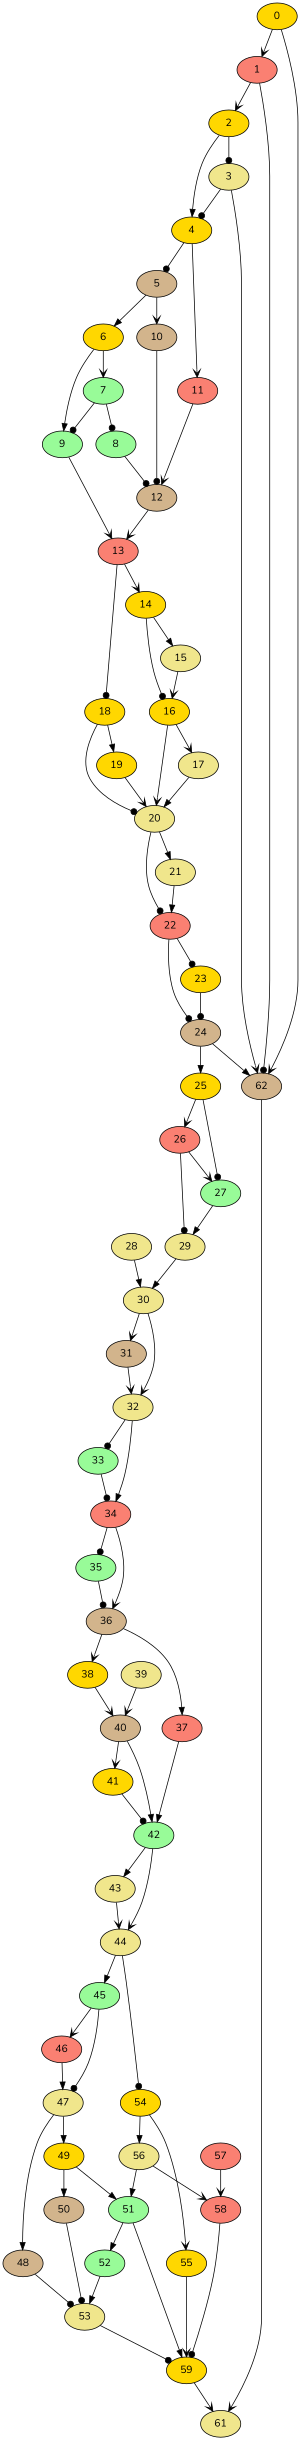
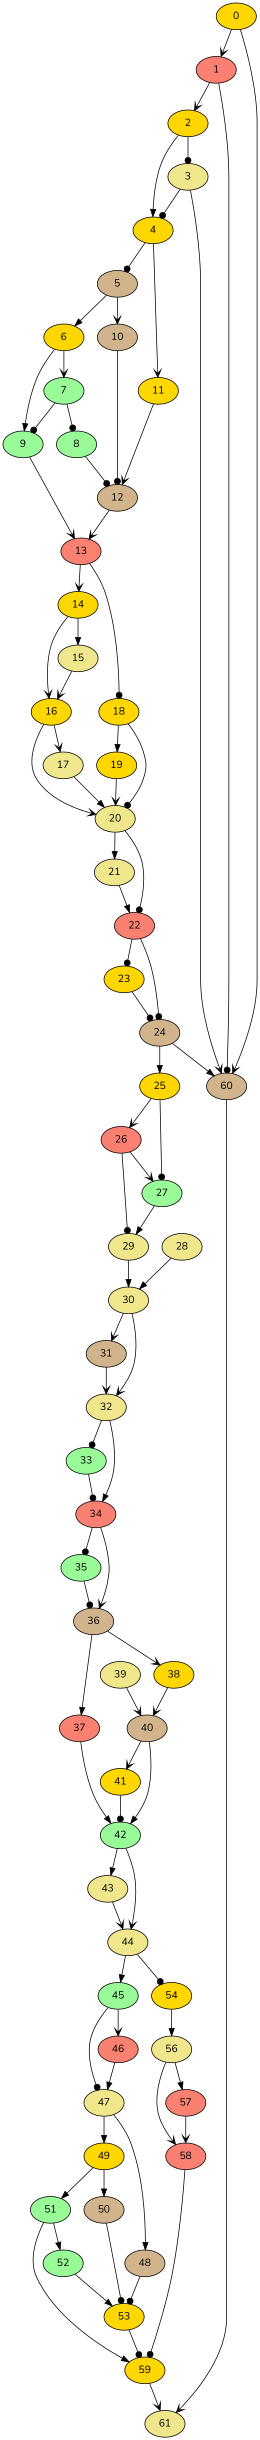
(198, 391) -> (158, 391)
(151, 657) -> (50, 651)
(262, 1086) -> (227, 1086)
(135, 2179) -> (178, 2072)
(187, 2263) -> none
(85, 2317) -> (124, 2317)
